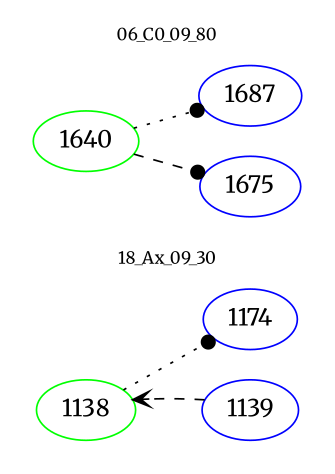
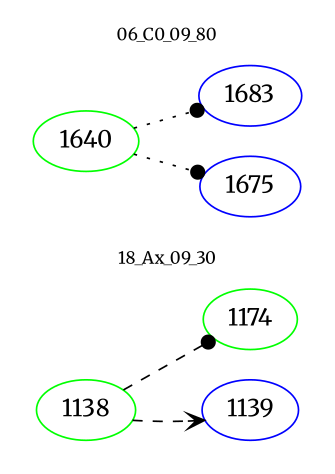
(250, 96) -> (250, 96)
(162, 162) -> (162, 162)
(250, 319) -> (250, 319)
(163, 368) -> (163, 368)
(177, 399) -> (160, 421)
